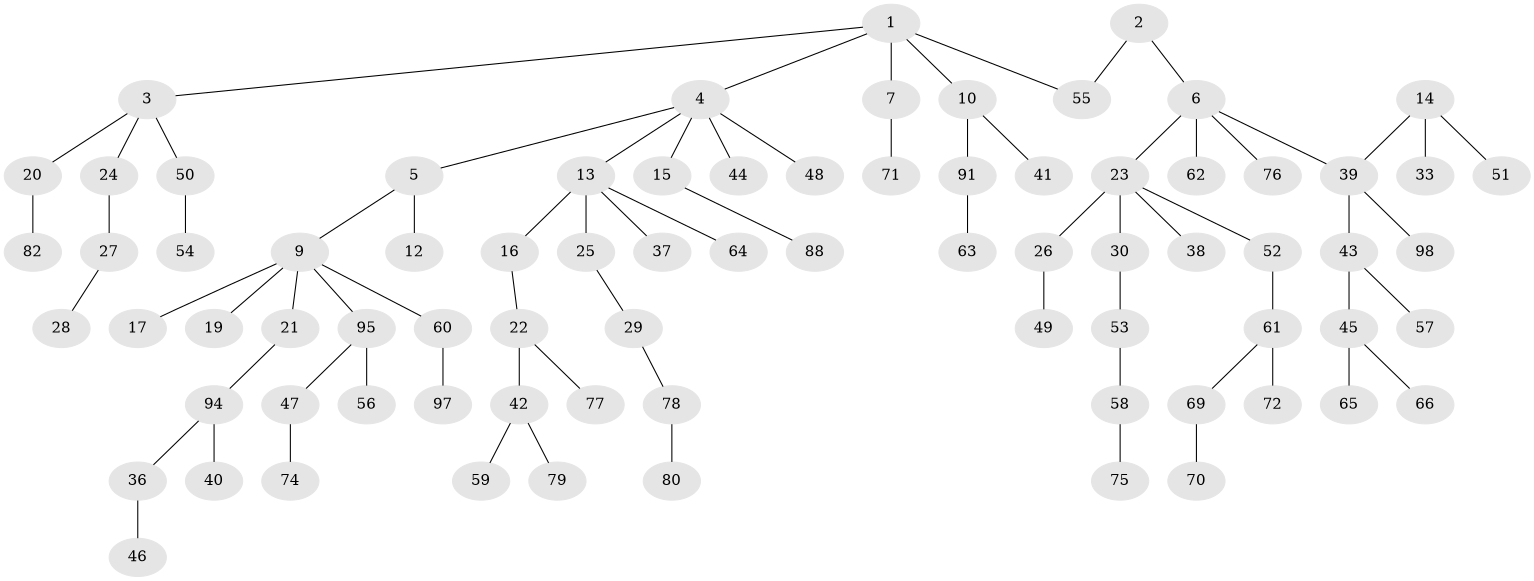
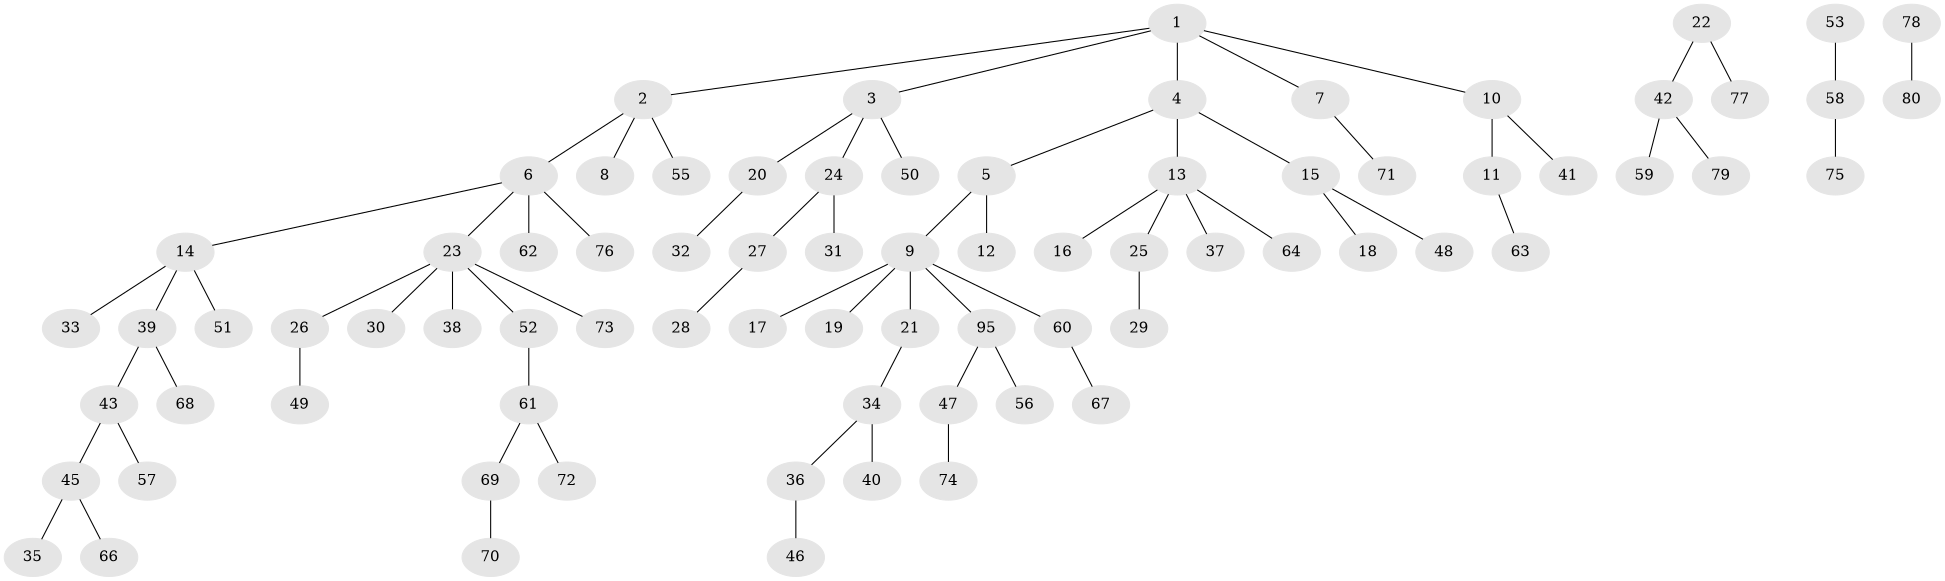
(987, 61) -> (910, 61)
(758, 138) -> (1378, 214)
(1273, 138) -> (357, 214)
none -> (605, 176)
(739, 176) -> none
(968, 176) -> (1492, 176)
(33, 252) -> (681, 252)
(185, 252) -> none
(815, 252) -> (1368, 252)
none -> (834, 252)
(1425, 252) -> (185, 405)
(514, 290) -> none
(1120, 290) -> none
none -> (605, 329)
(653, 367) -> none
(214, 405) -> (872, 405)
(443, 405) -> (1101, 405)
(1349, 405) -> (33, 557)
